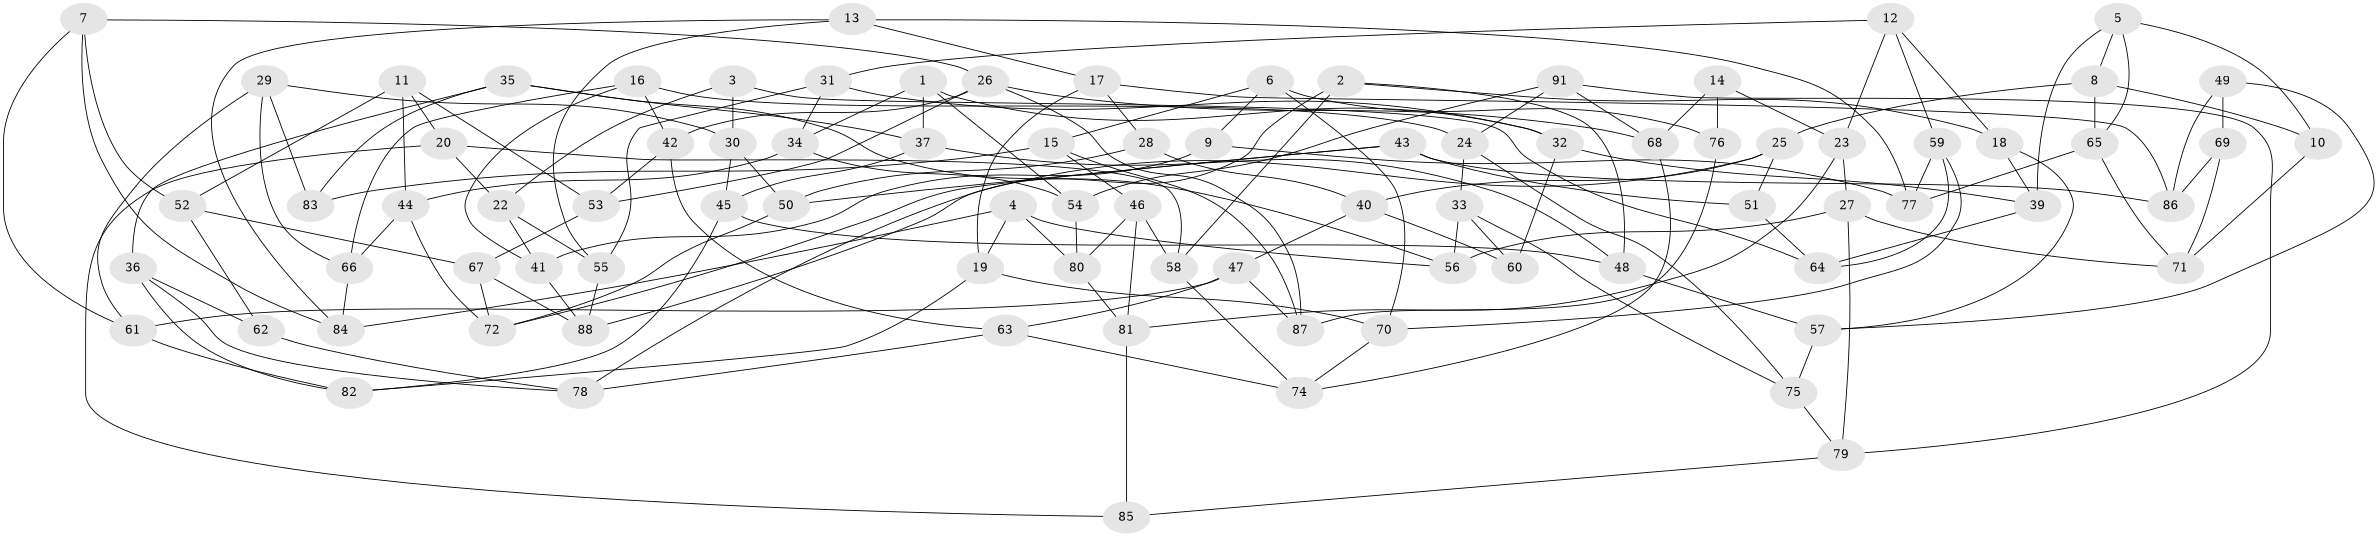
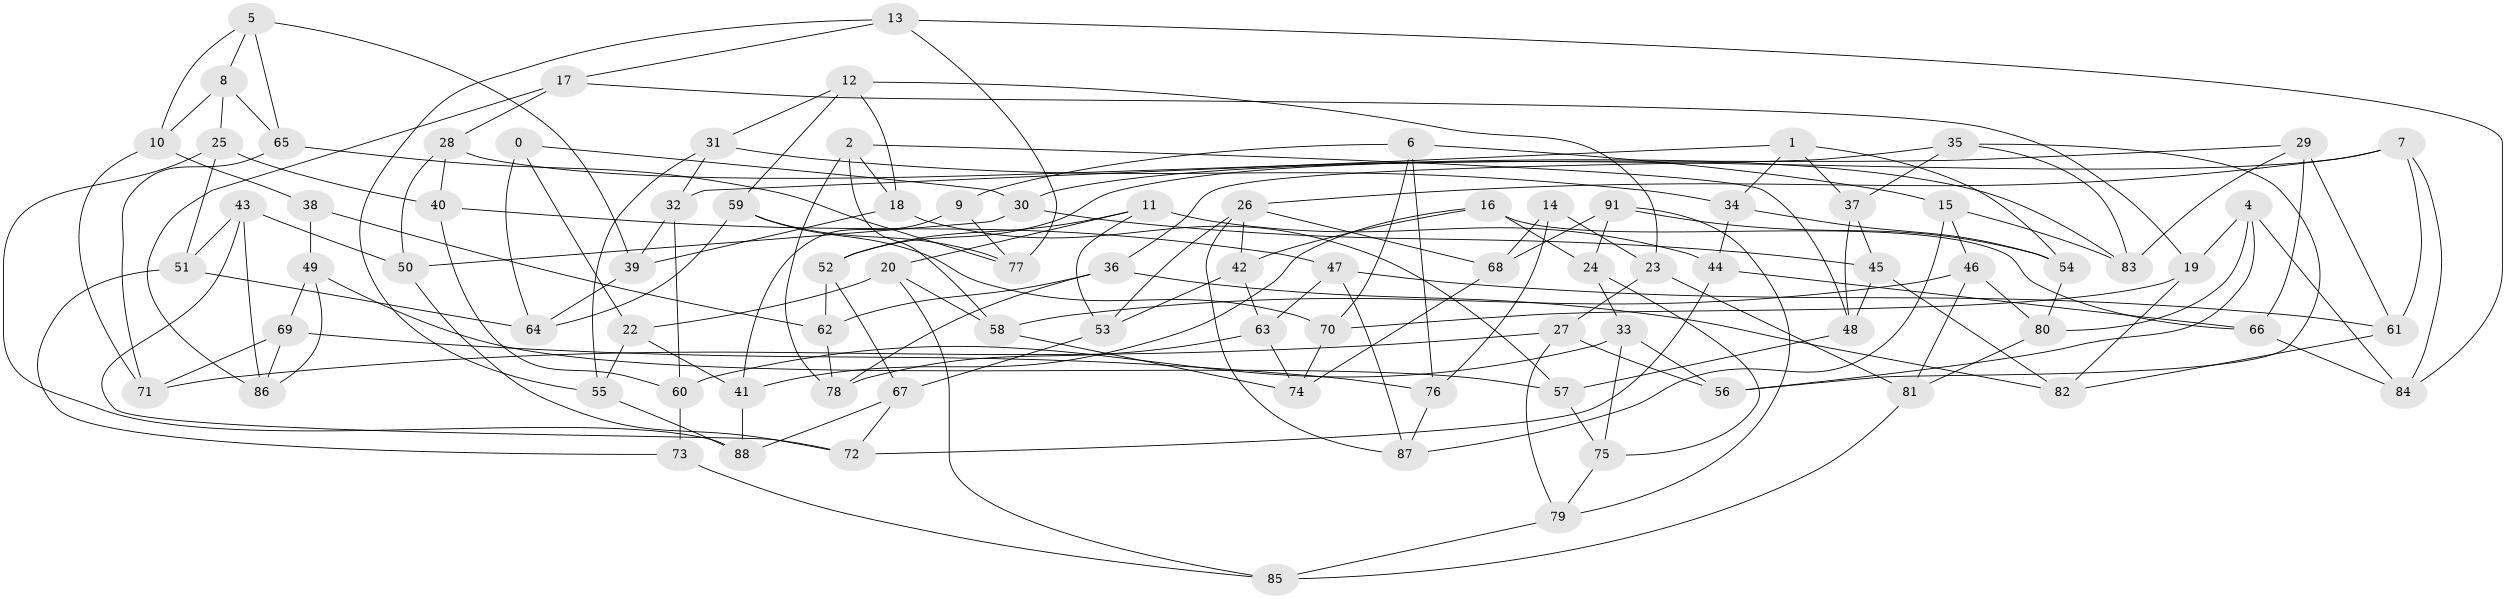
(733, 81) -> (519, 144)
none -> (1298, 166)
none -> (311, 206)
none -> (1109, 363)
none -> (680, 455)
